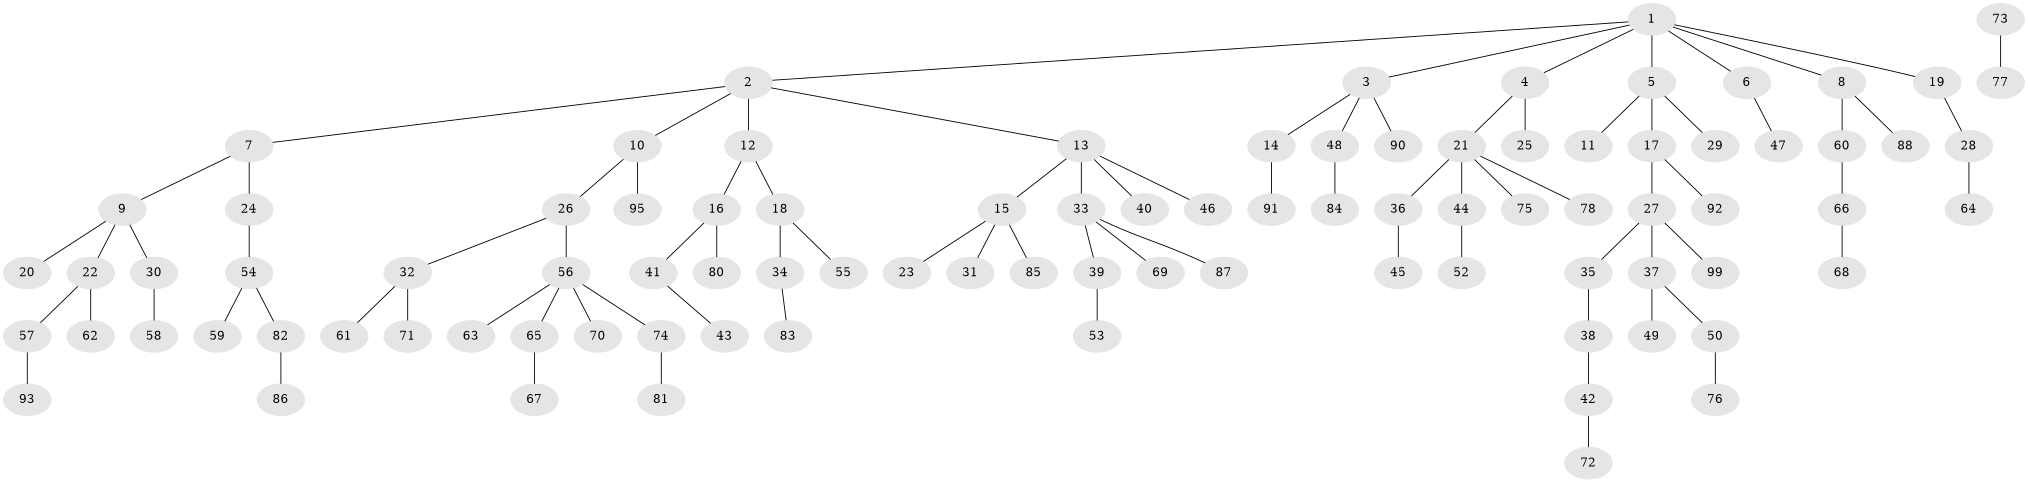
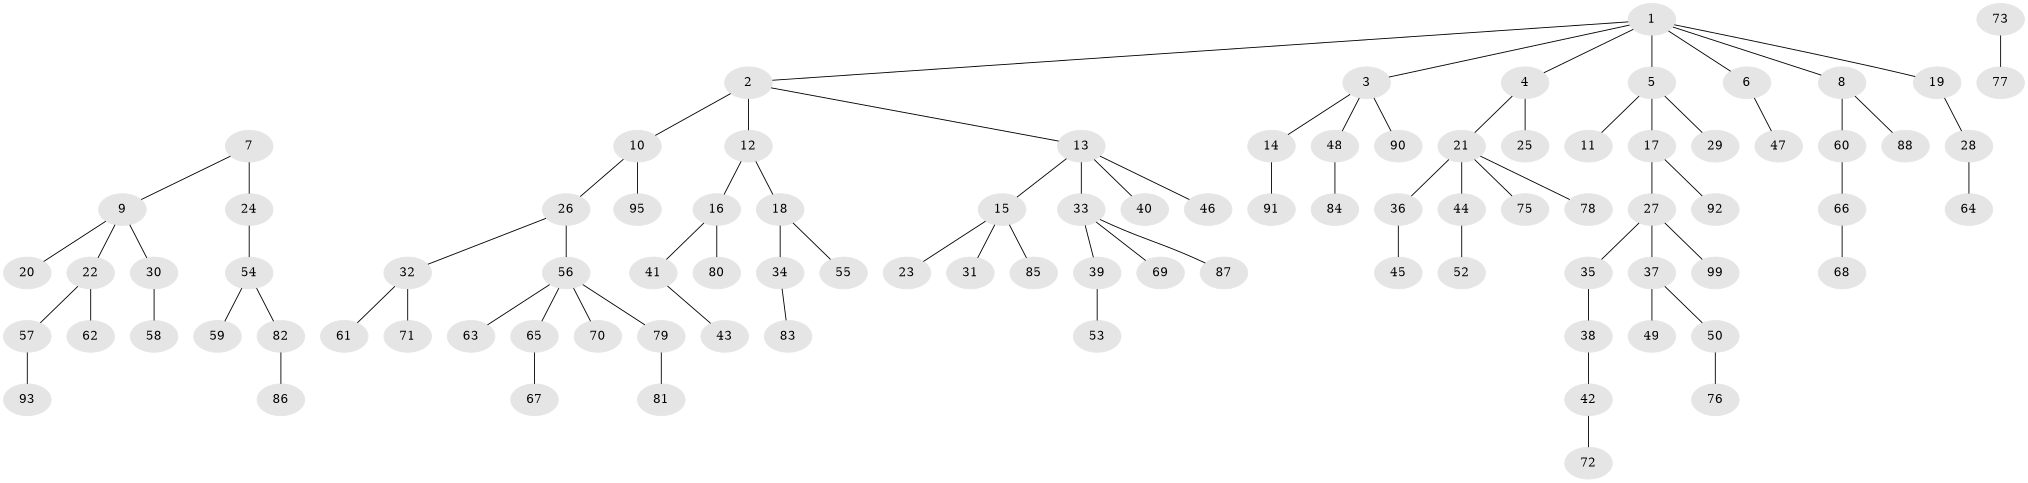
(499, 114) -> none
(661, 336) -> (661, 336)
